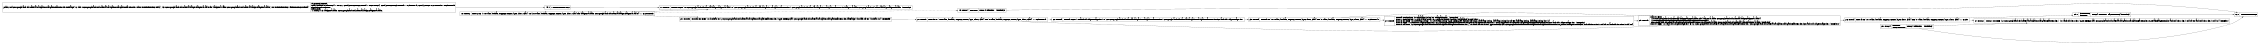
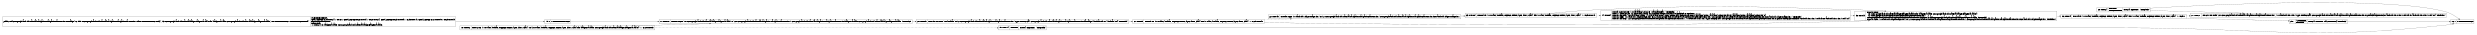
(671, 16) -> (914, 22)
